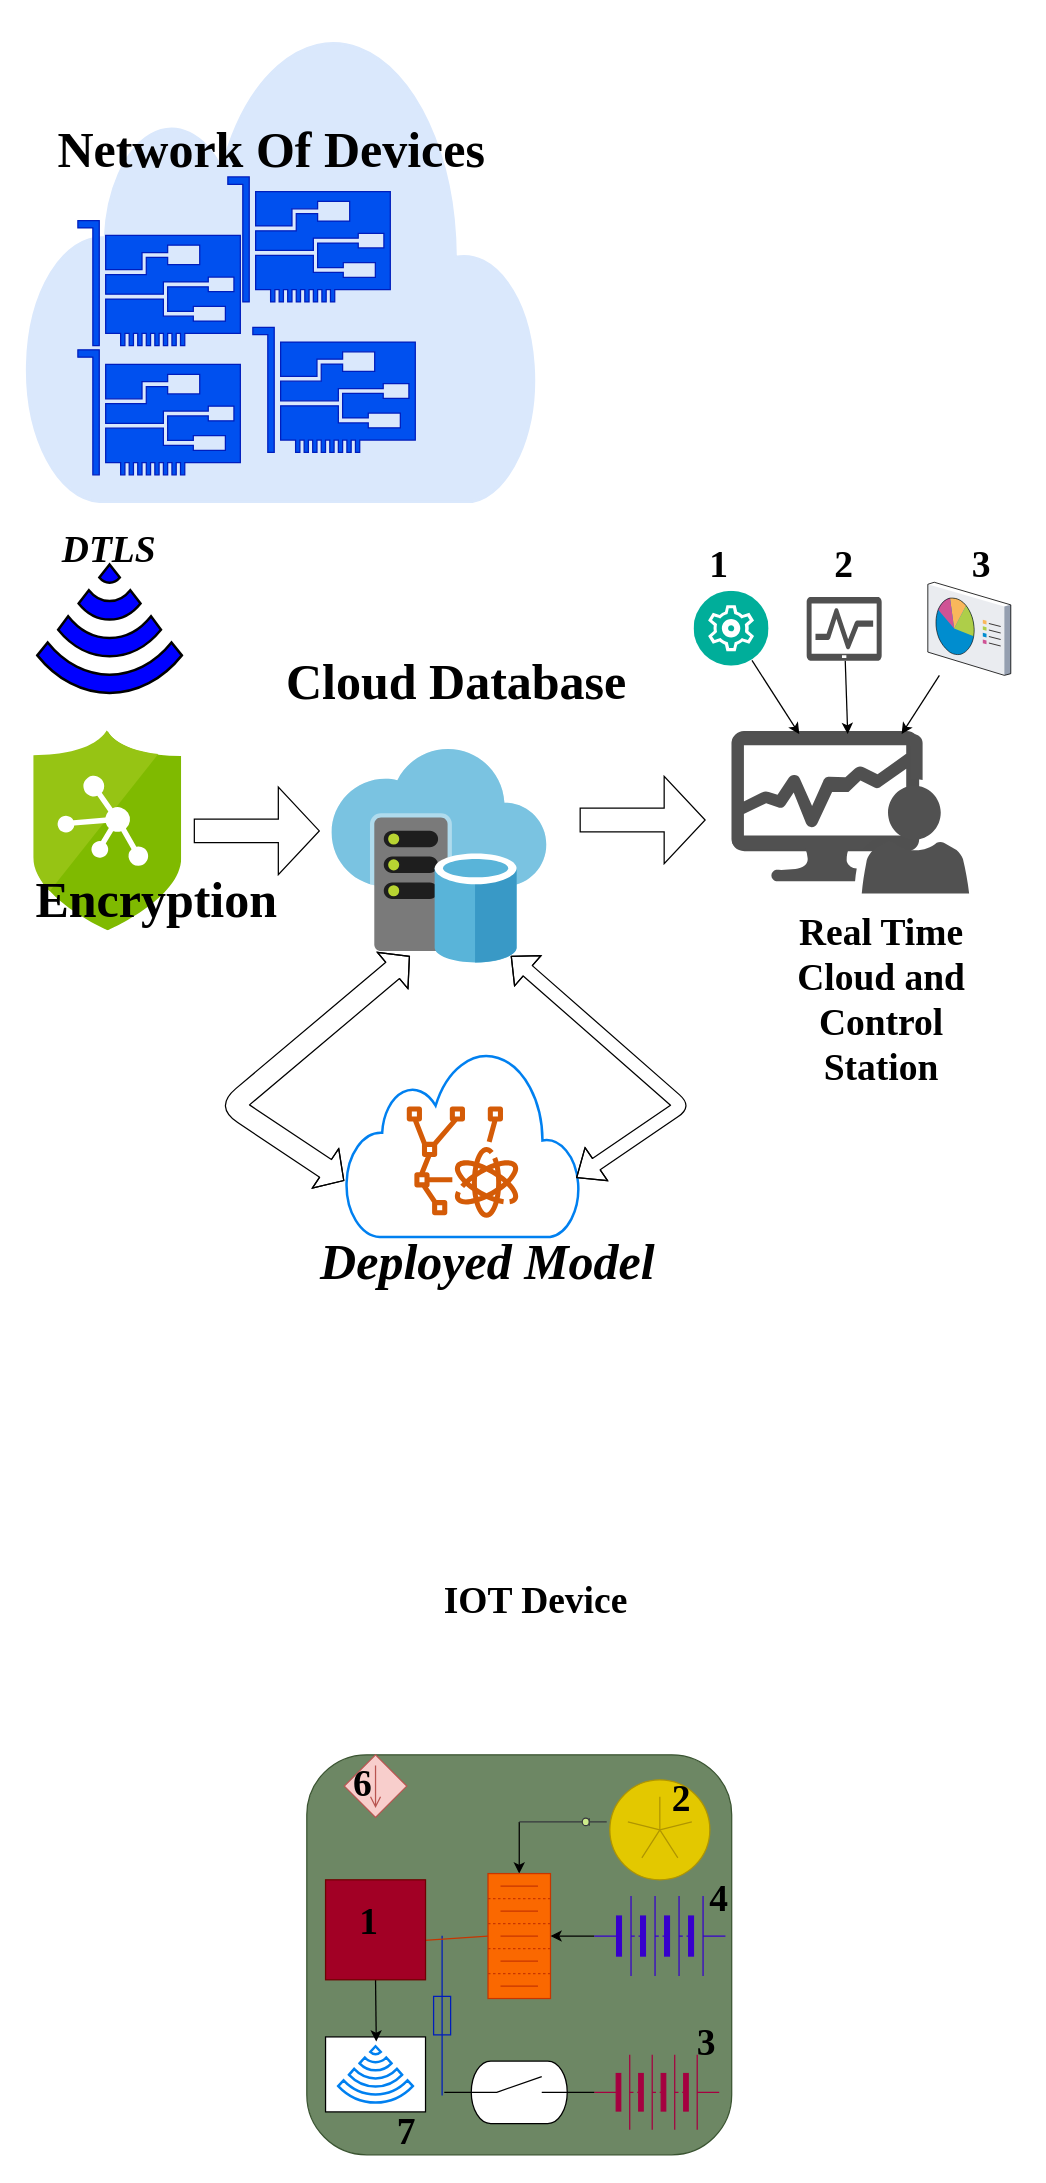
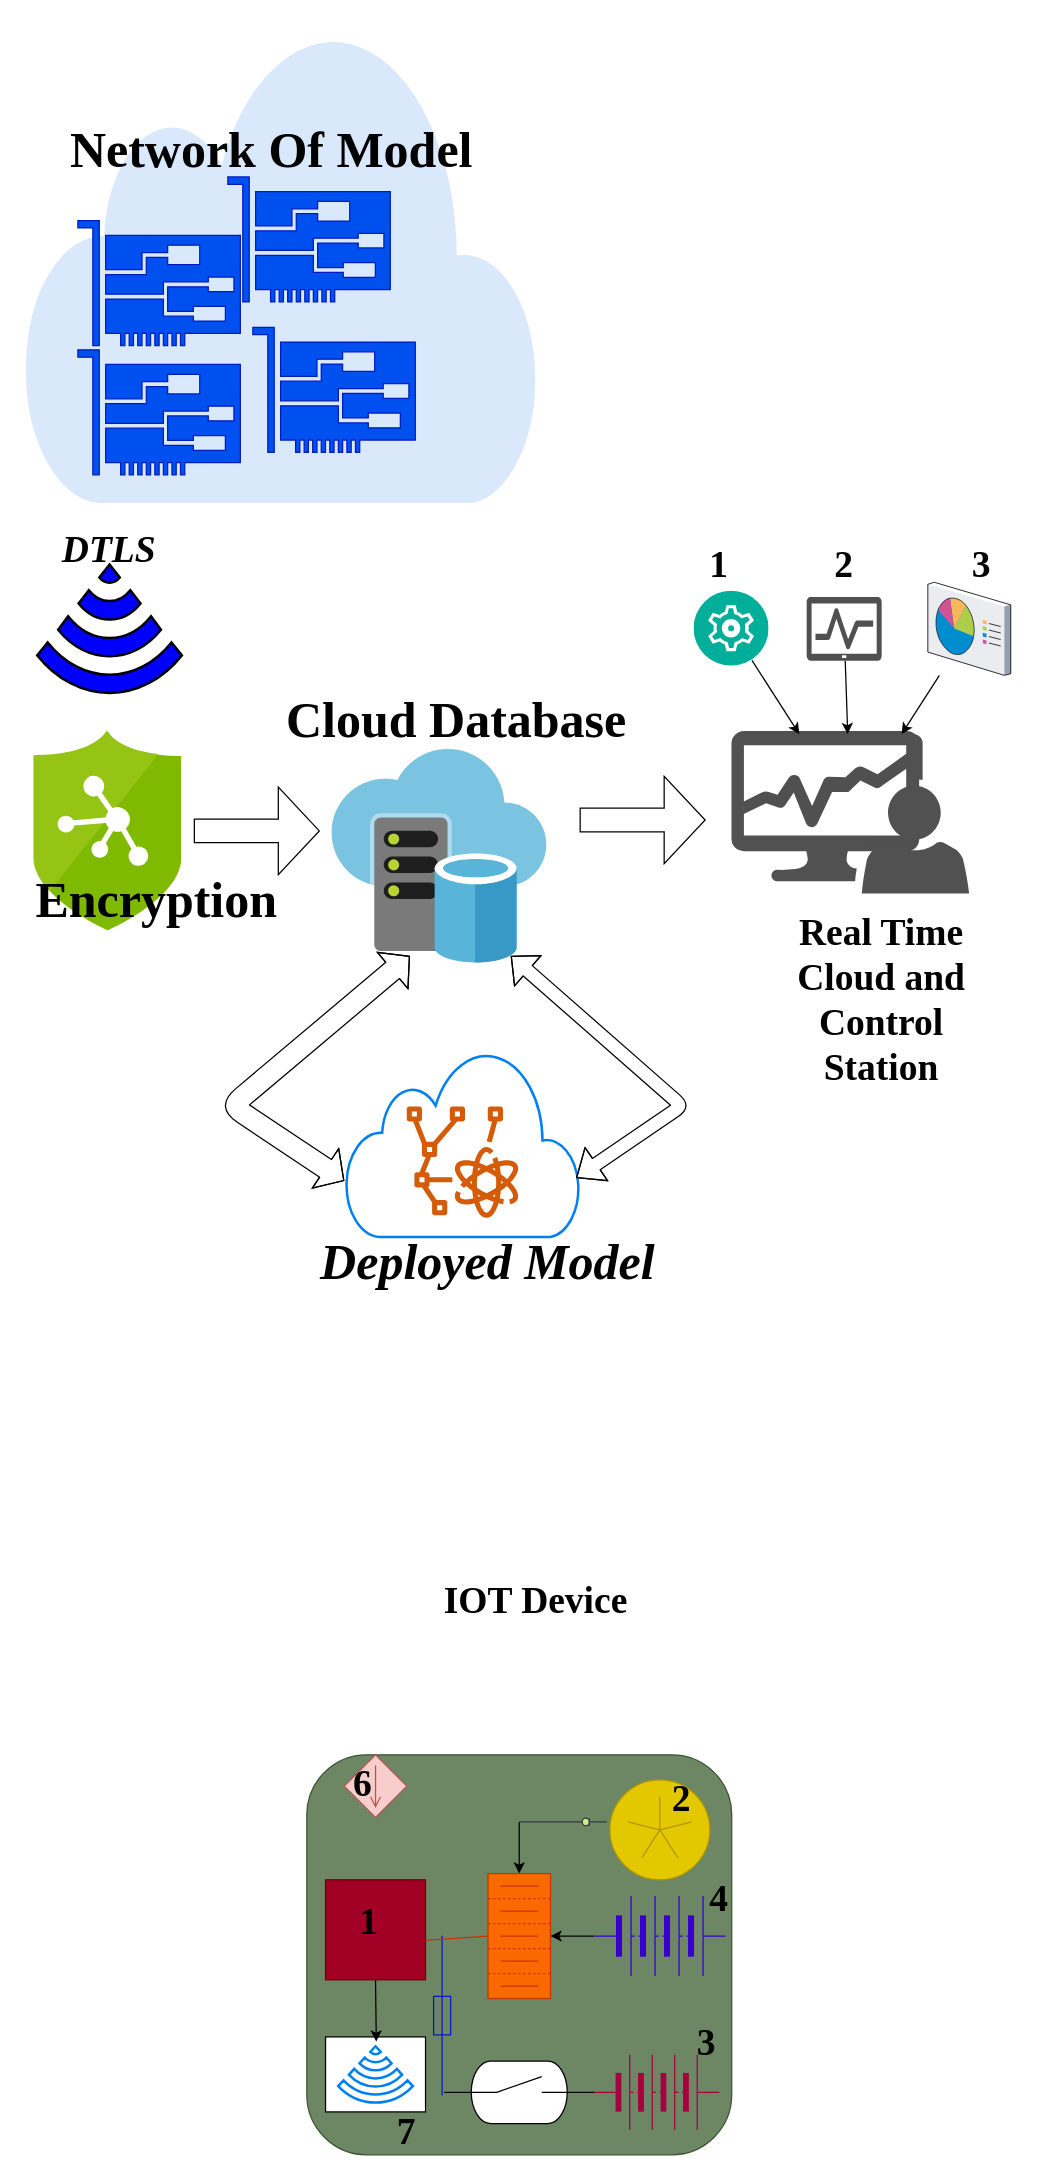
(272, 149) -> (272, 149)
(457, 682) -> (457, 719)
